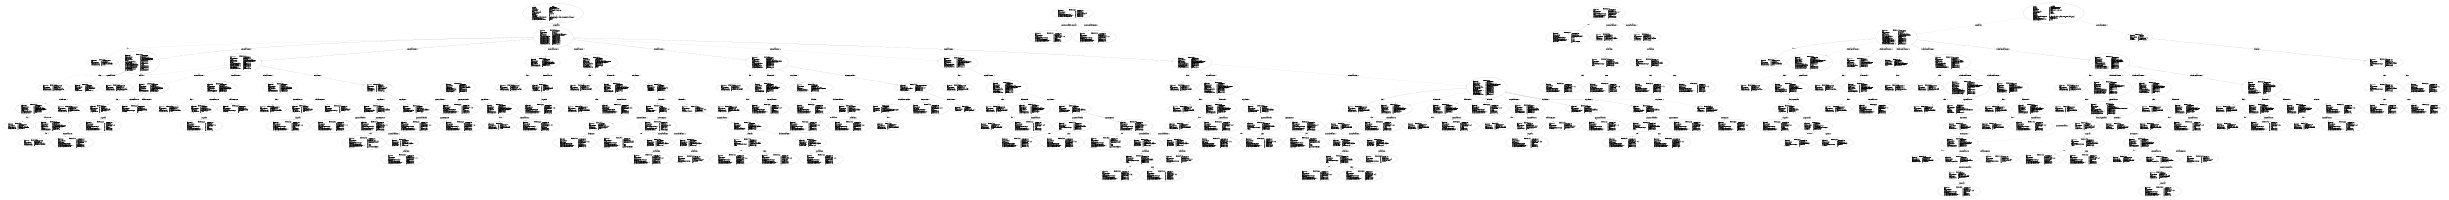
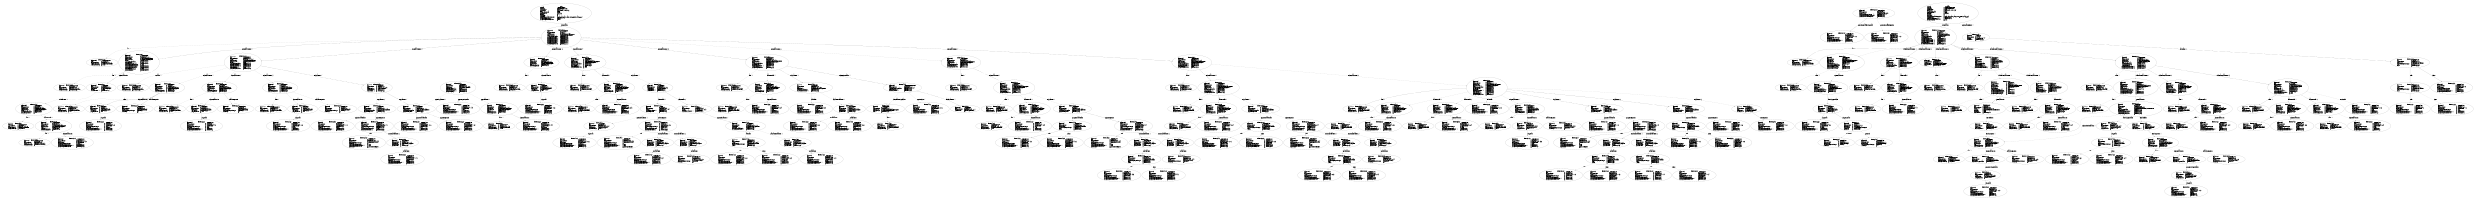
(1637, 108) -> (1677, 108)
none -> (1624, 117)
(591, 134) -> (590, 134)
